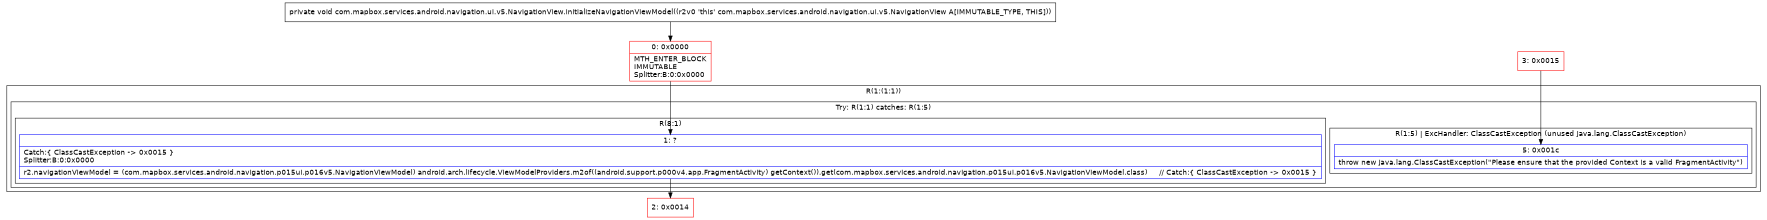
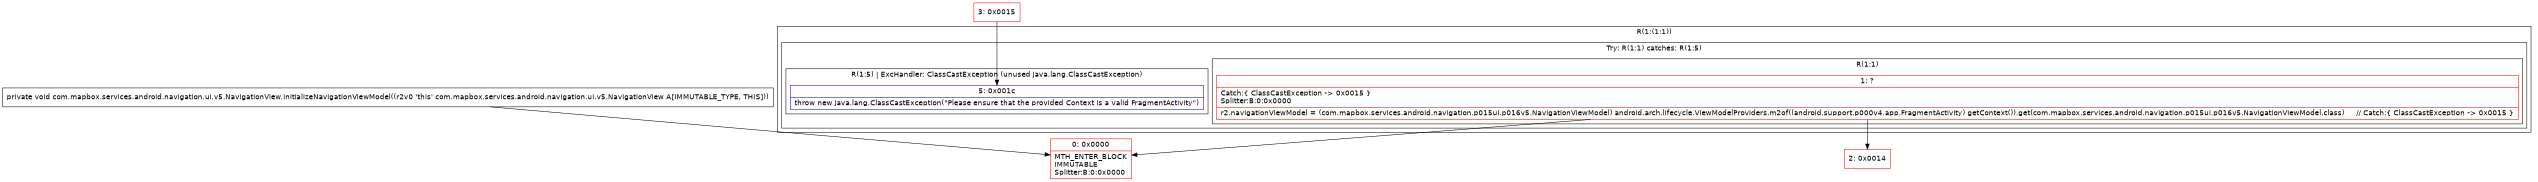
(670, 105) -> (1364, 137)
(670, 124) -> (1867, 65)
(670, 157) -> (1867, 97)
